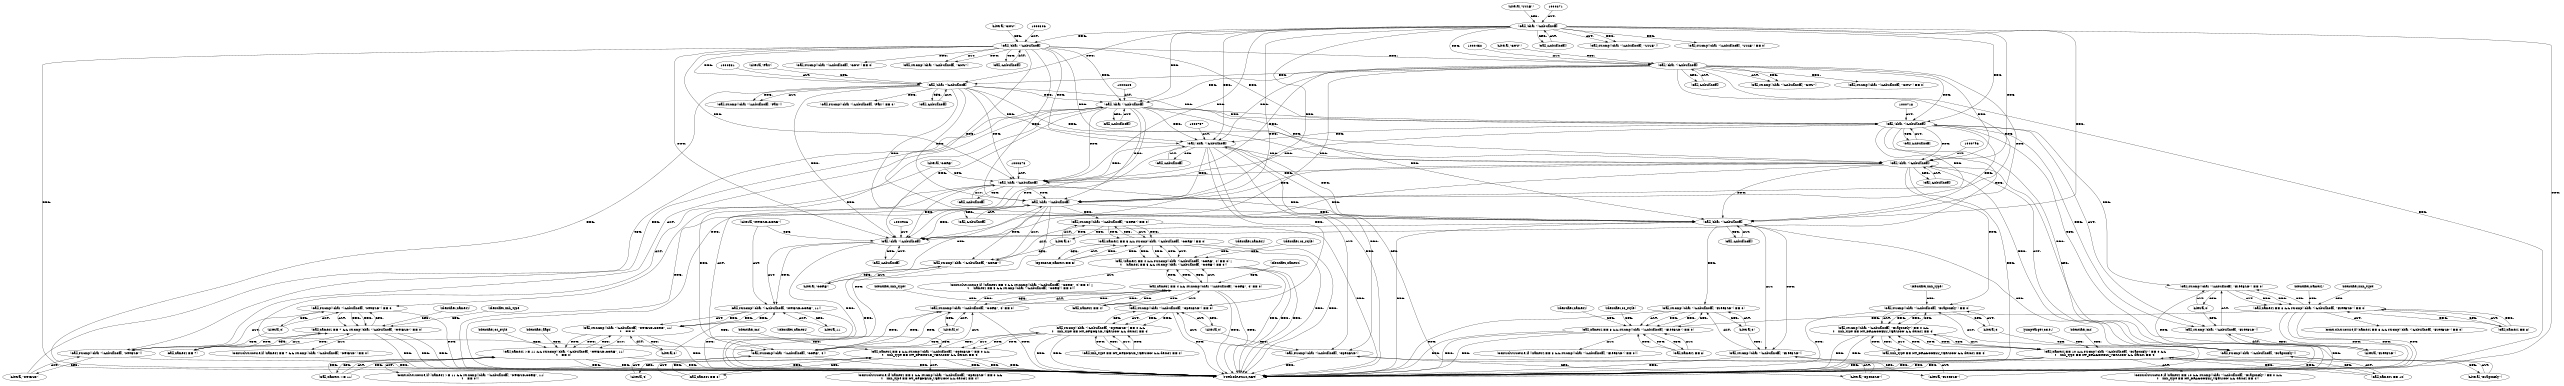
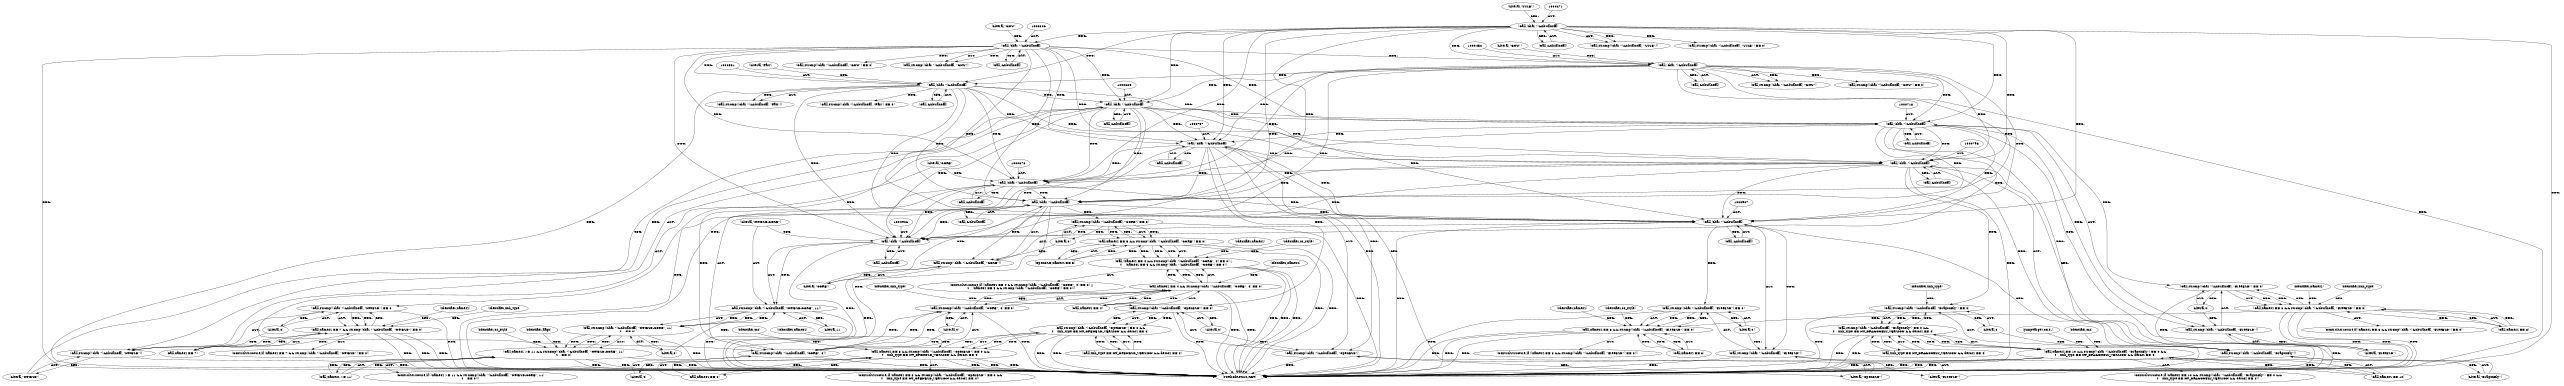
none -> (1741, 202)
